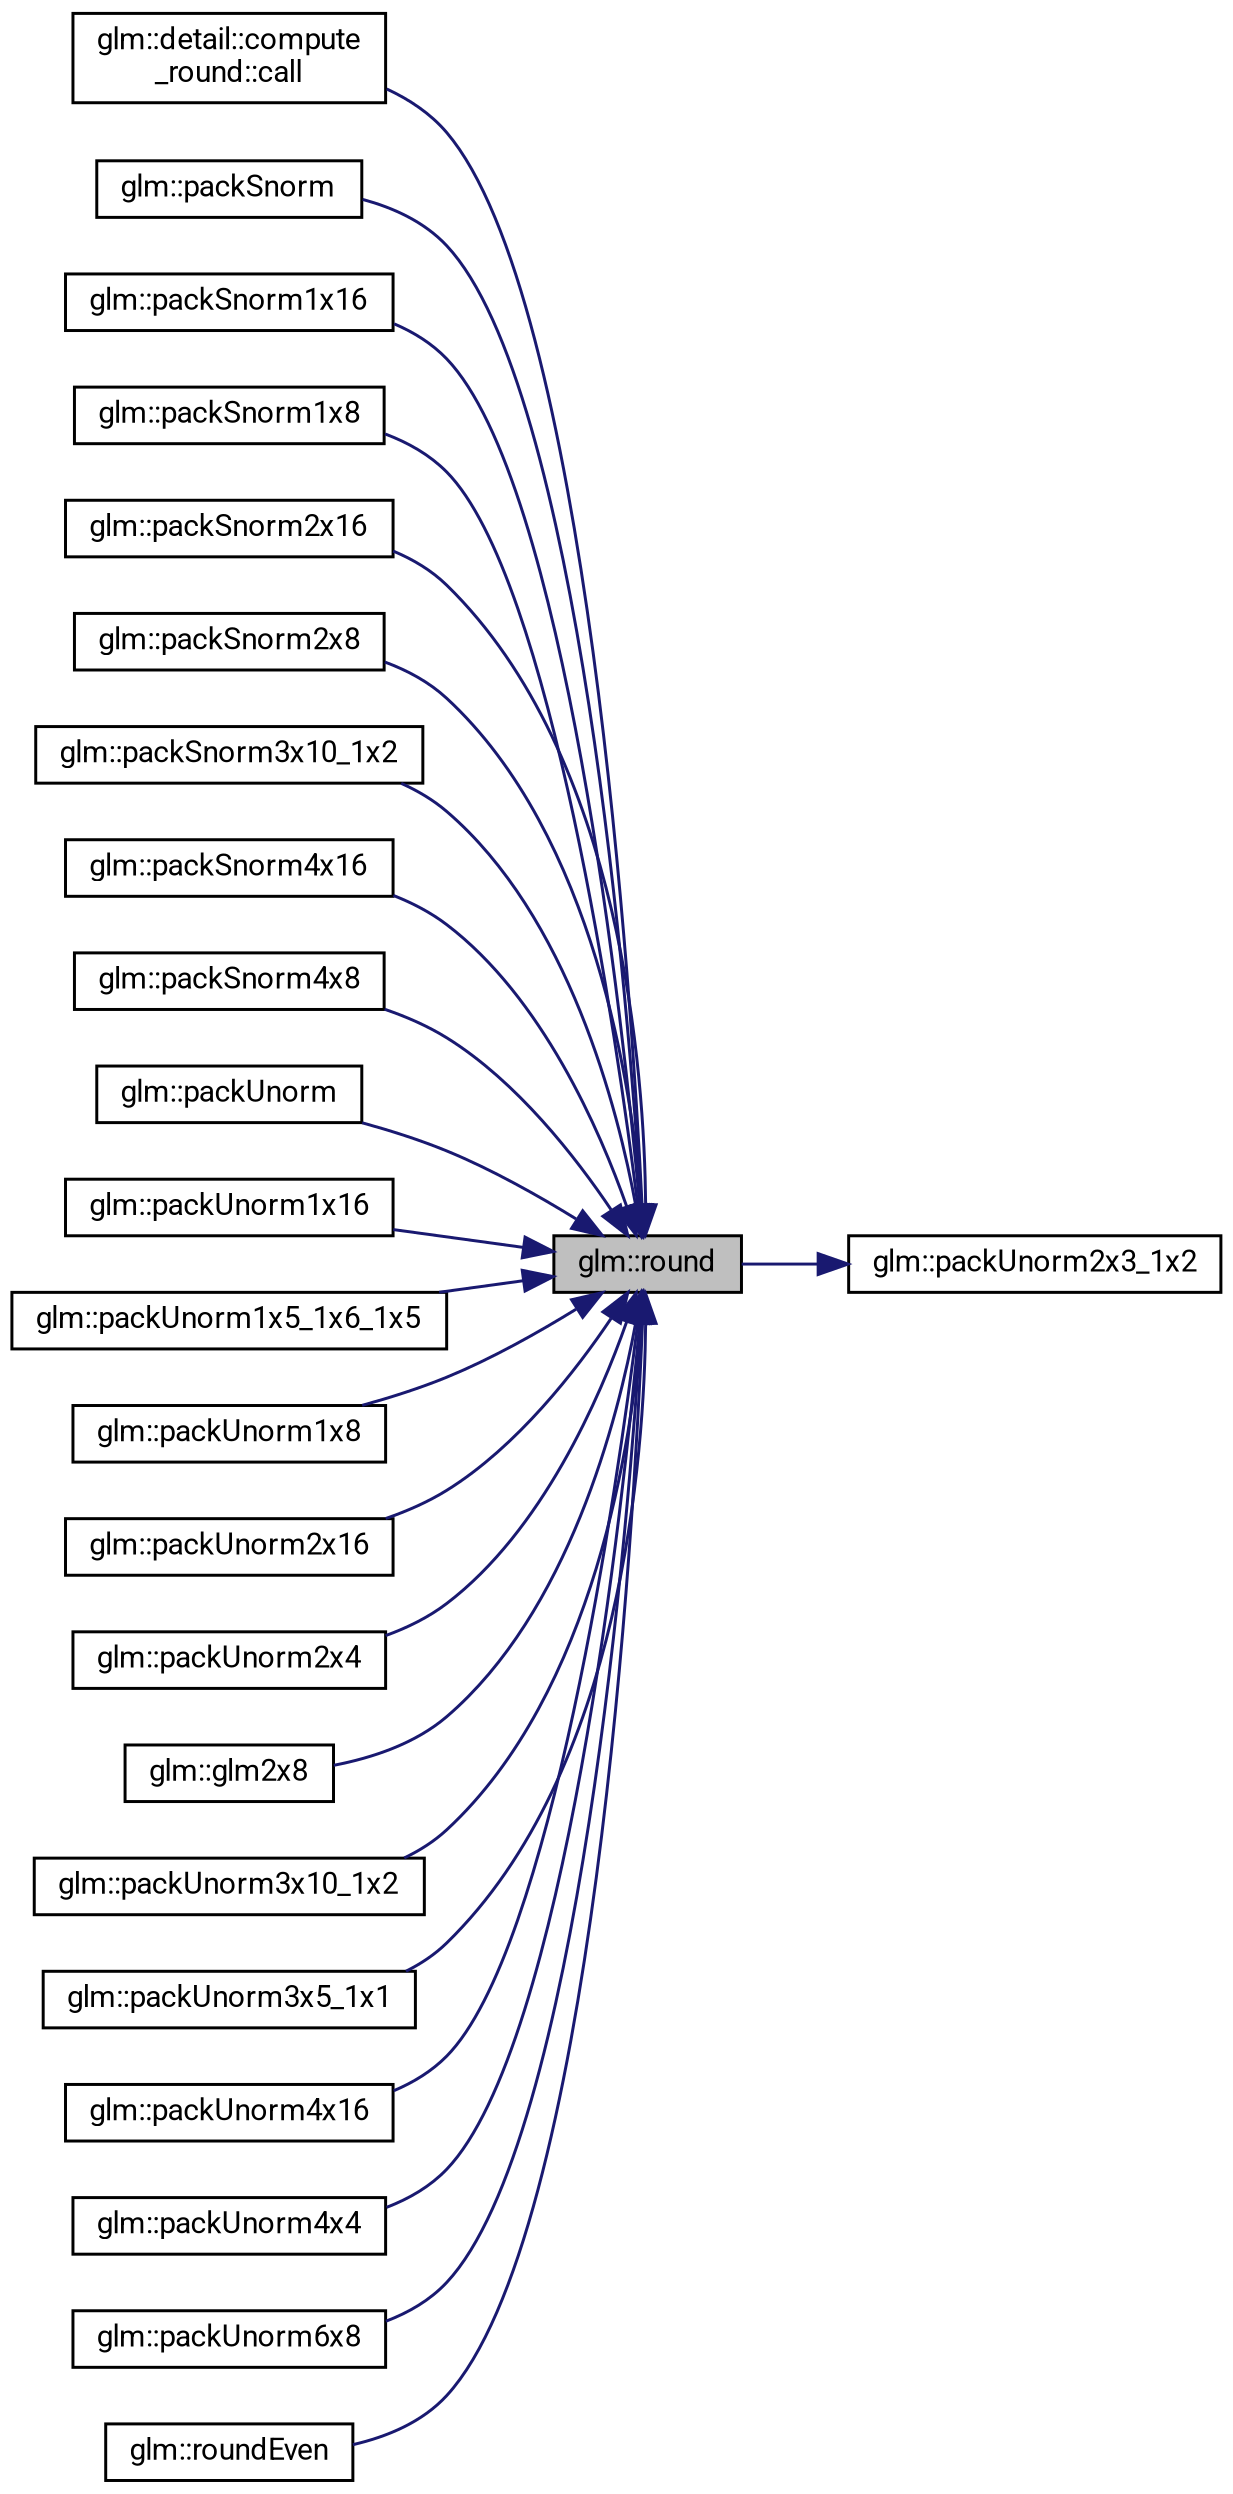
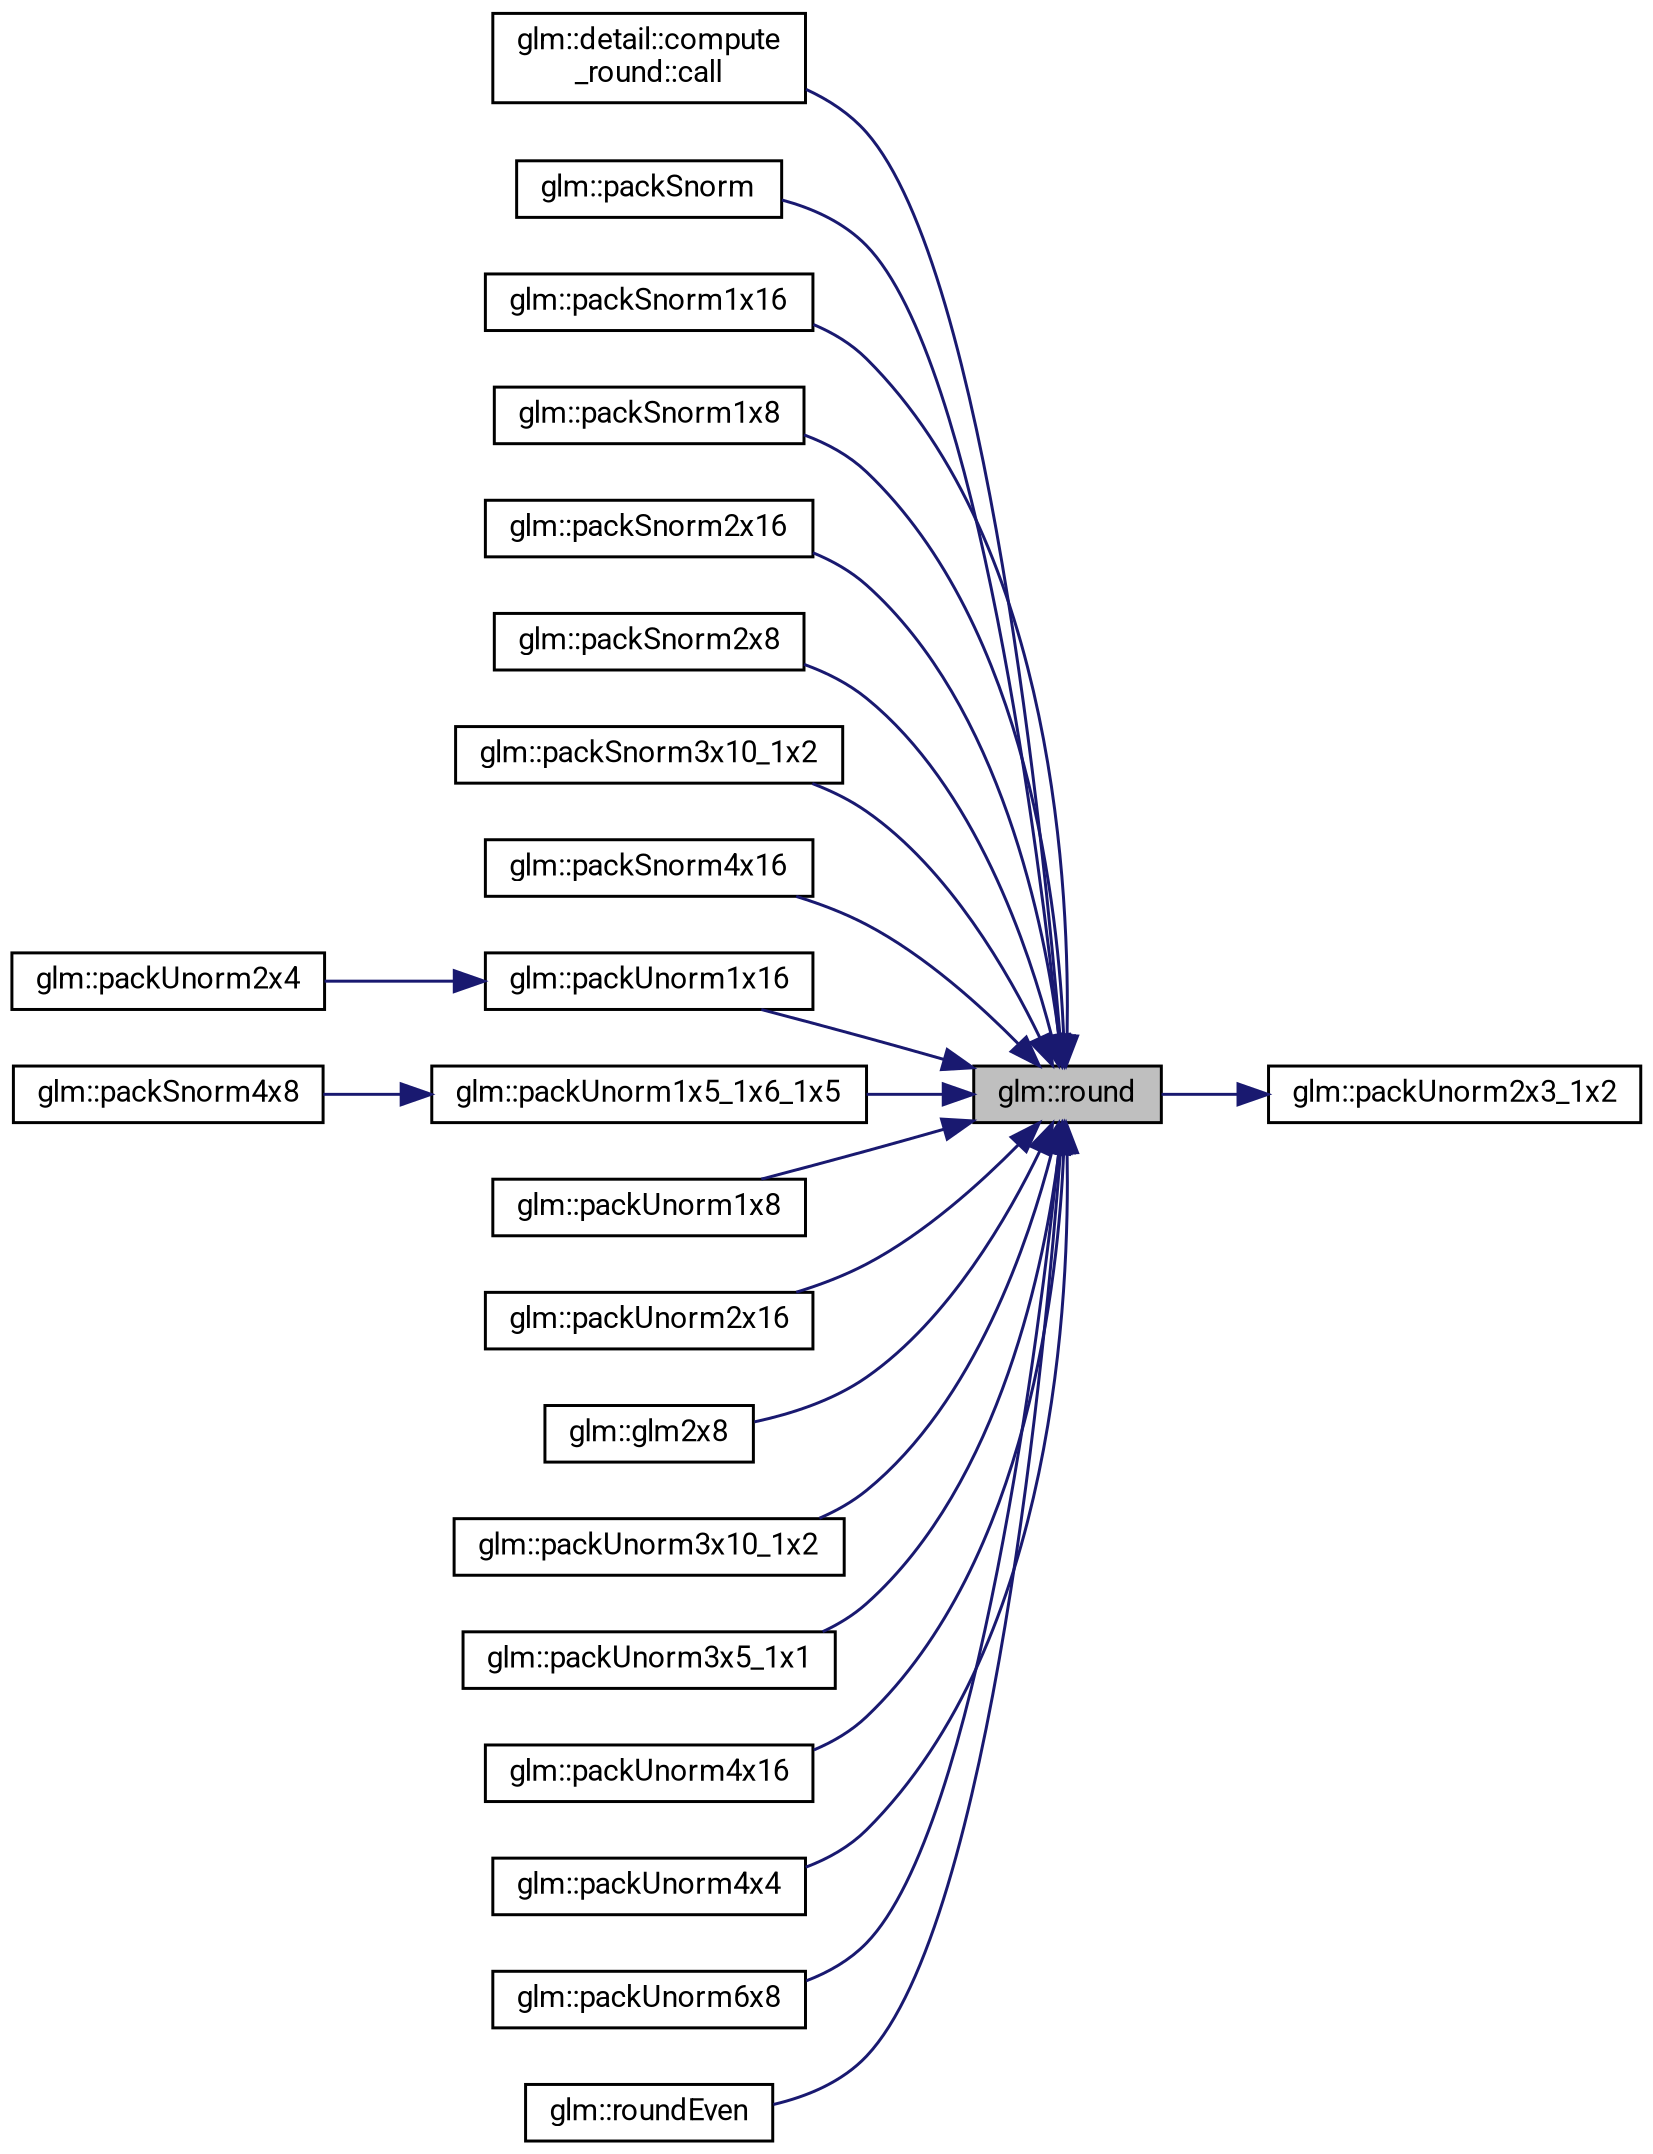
(513, 1091) -> (362, 1094)
(229, 1094) -> none
(537, 1504) -> (389, 981)
